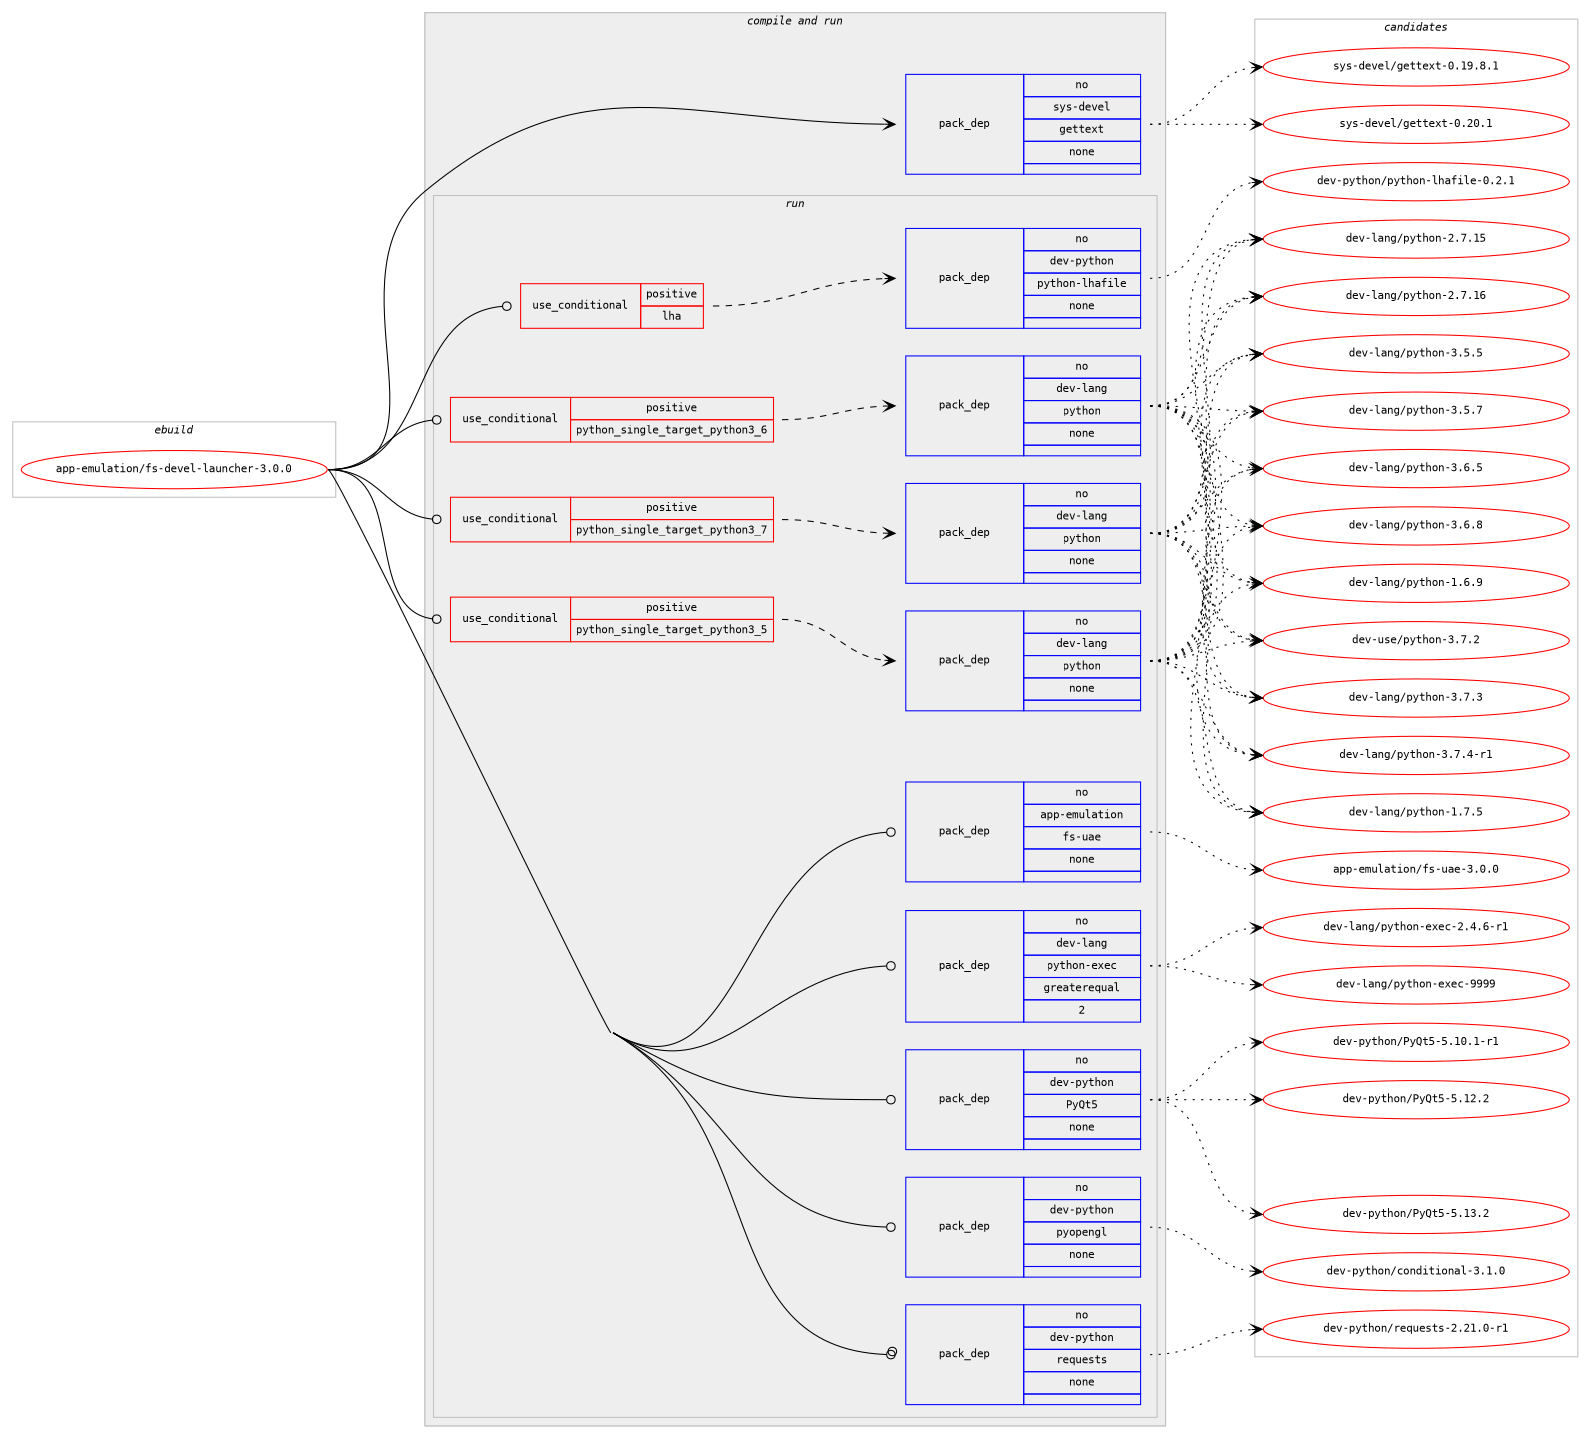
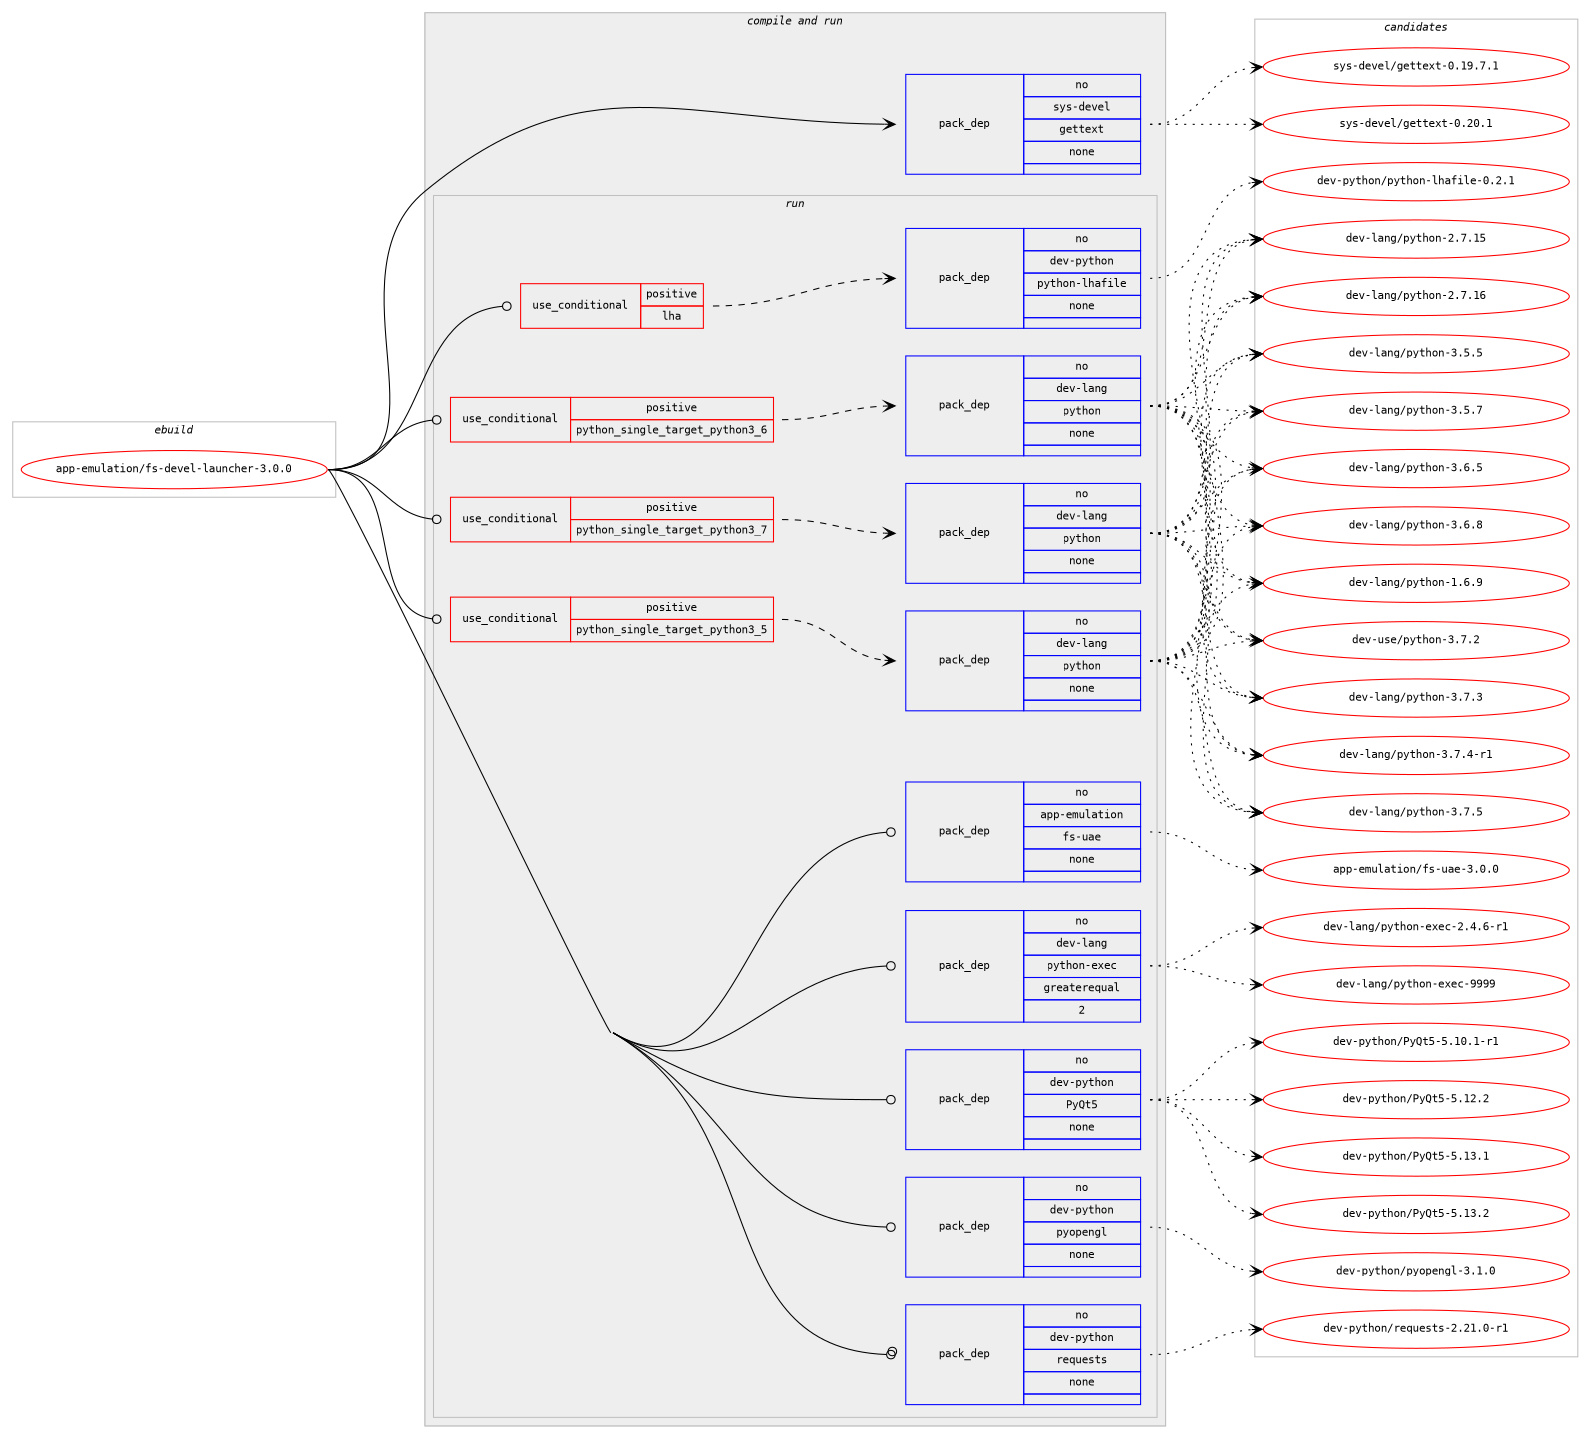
(1416, 67) -> (1416, 67)
(1416, 813) -> (1416, 813)
none -> (1416, 1157)
(1416, 1272) -> (1416, 1272)
